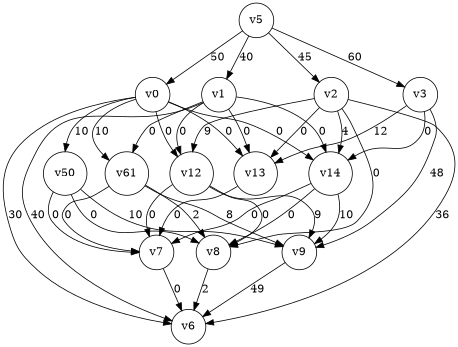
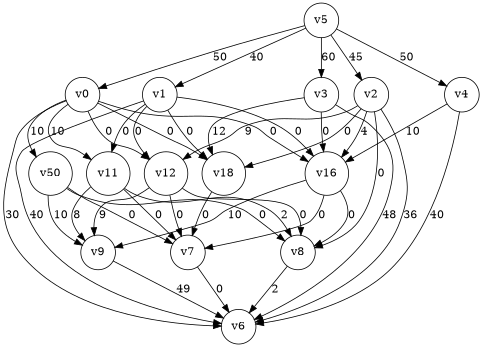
none -> (462, 95)
(127, 174) -> (108, 174)
(256, 174) -> (224, 174)
(331, 174) -> (327, 174)
(403, 194) -> (376, 223)
